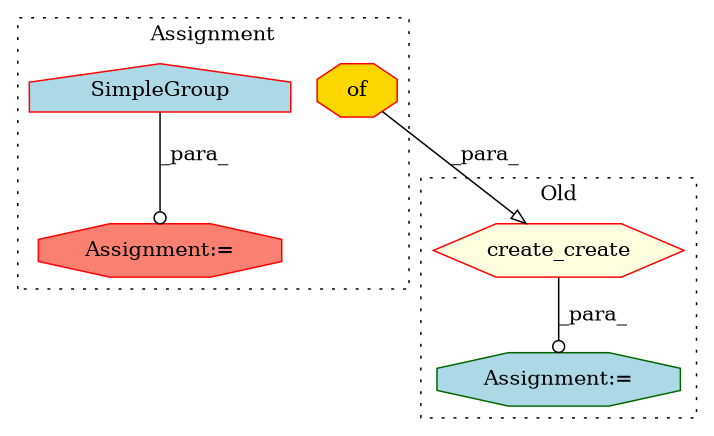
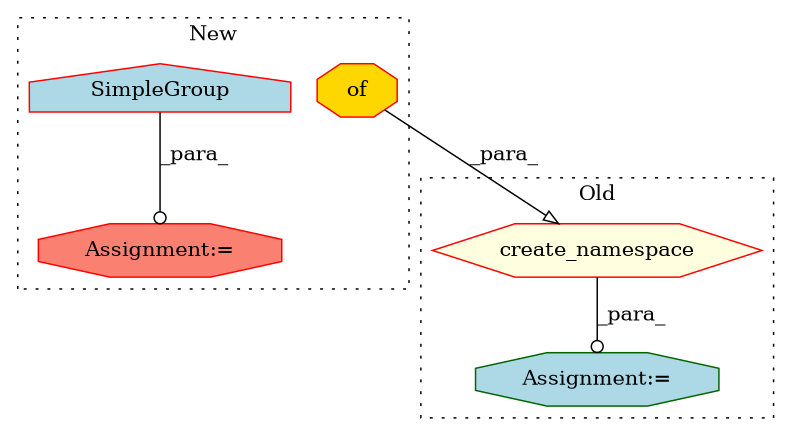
(213, 35) -> (213, 35)
(559, 250) -> (597, 250)
